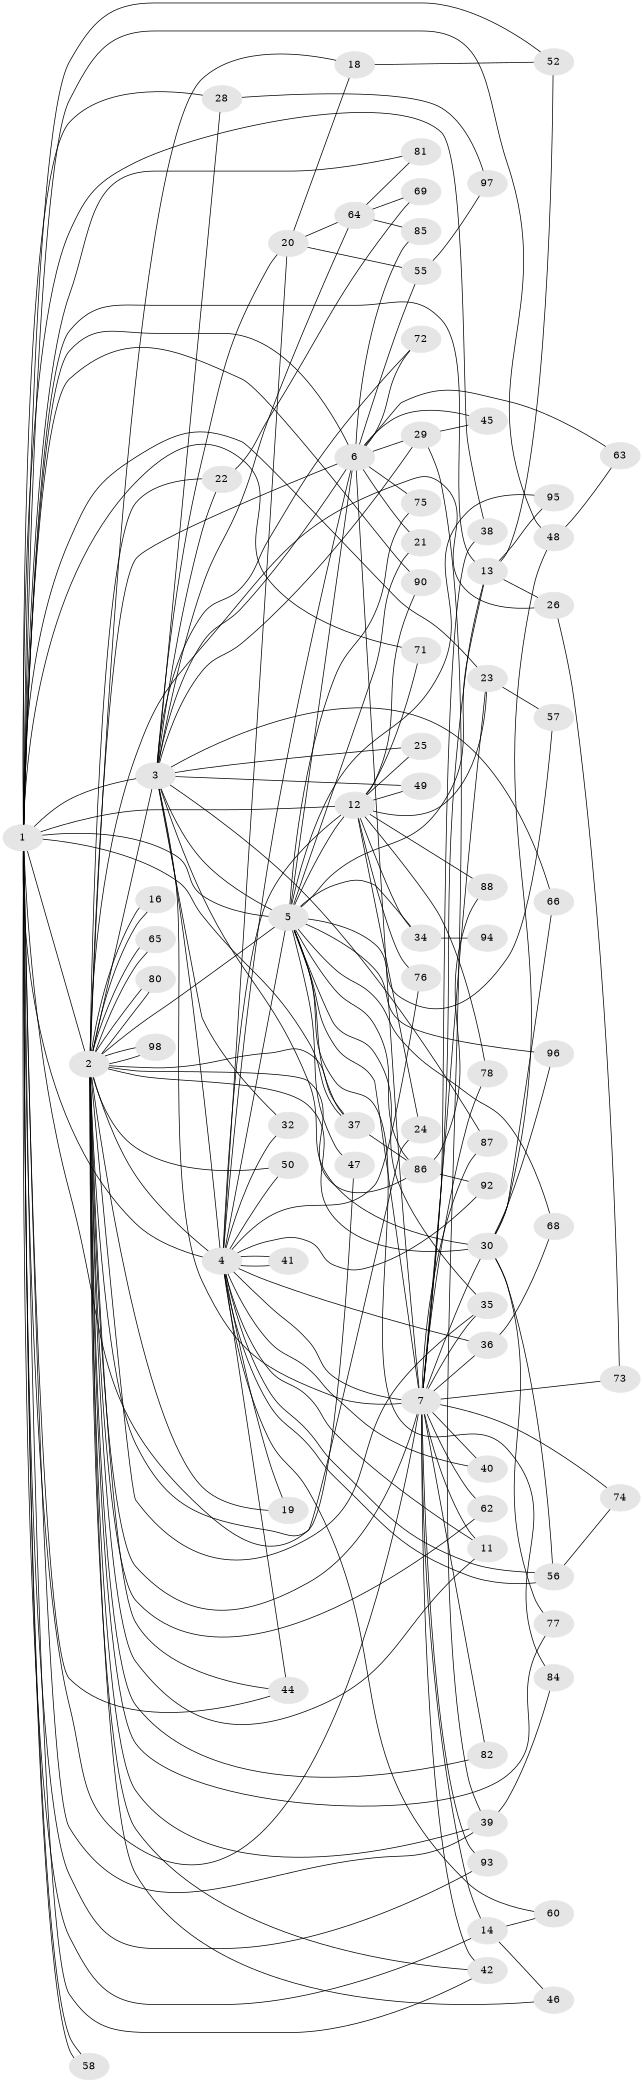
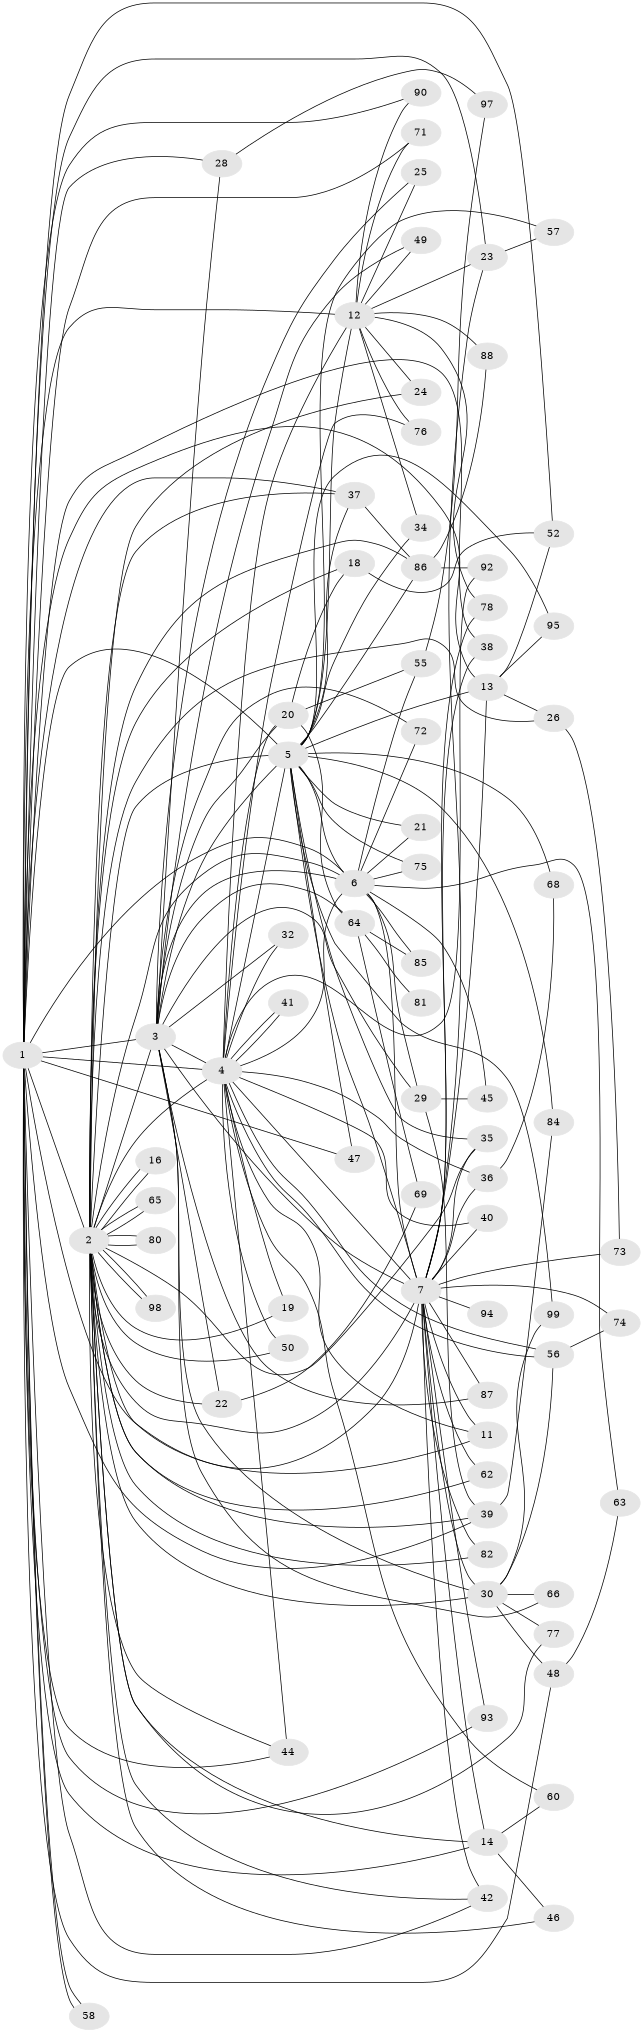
(56, 353) -> none
(455, 938) -> (454, 1302)
(554, 1054) -> (554, 1315)
none -> (211, 1774)
